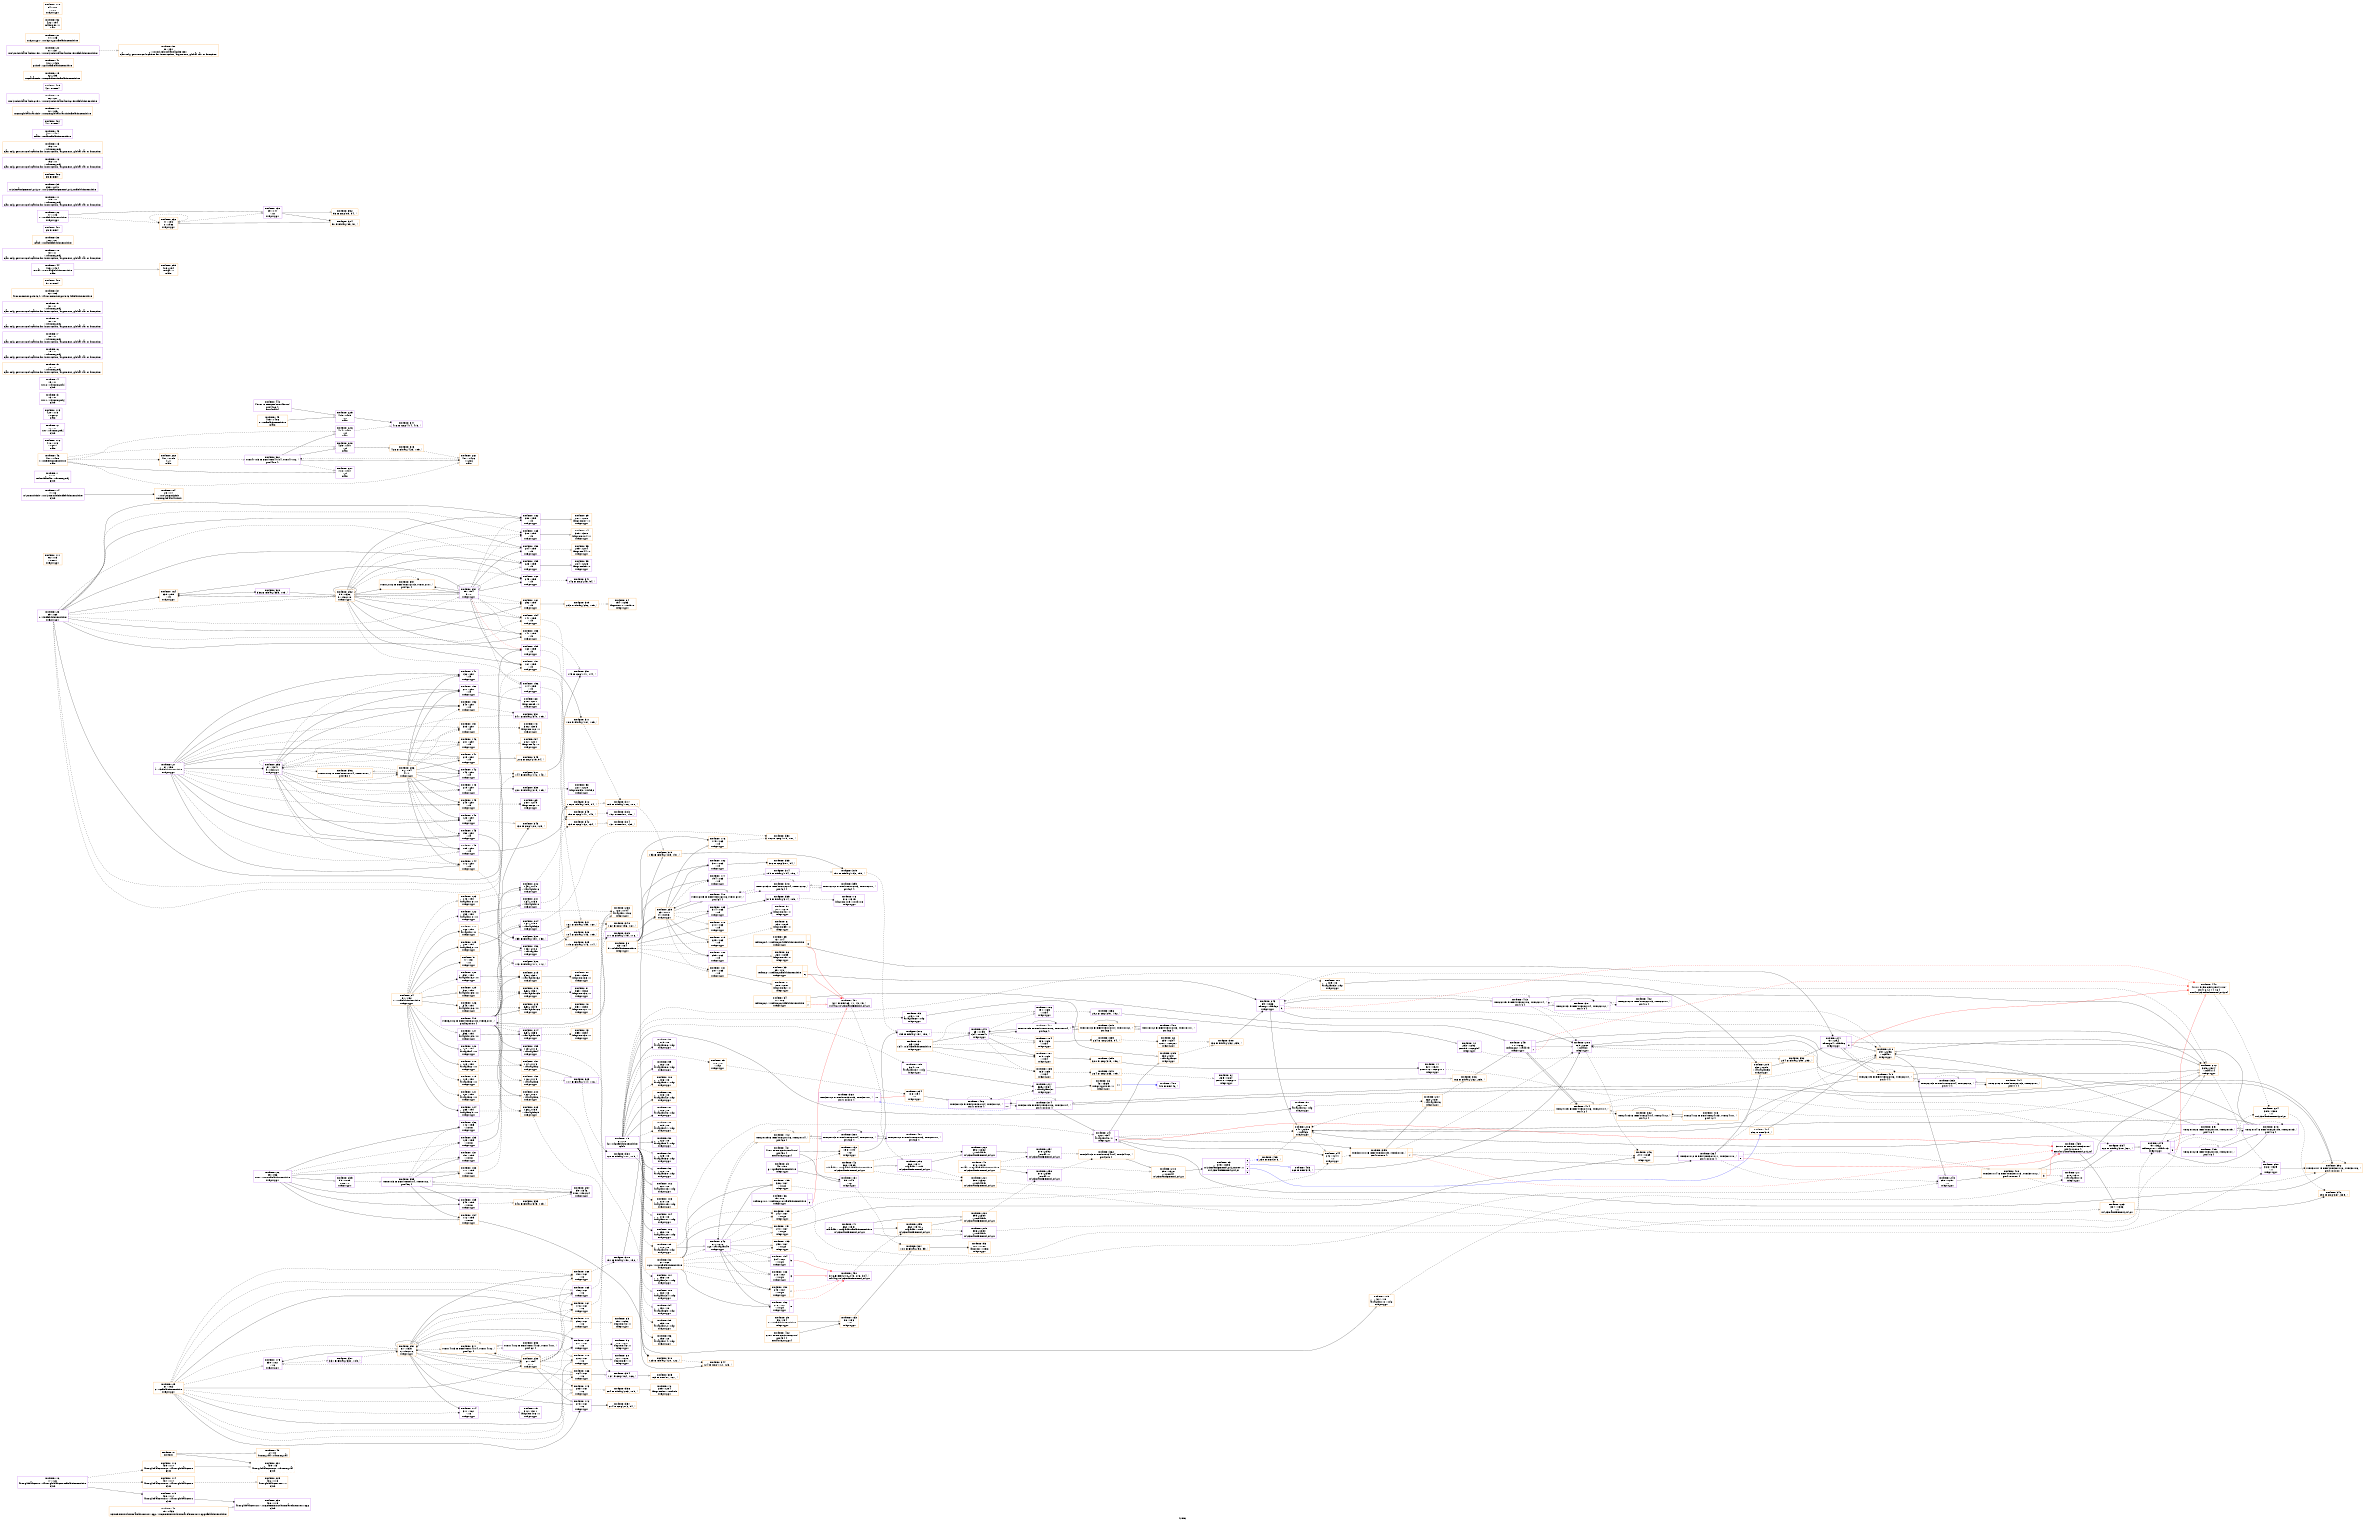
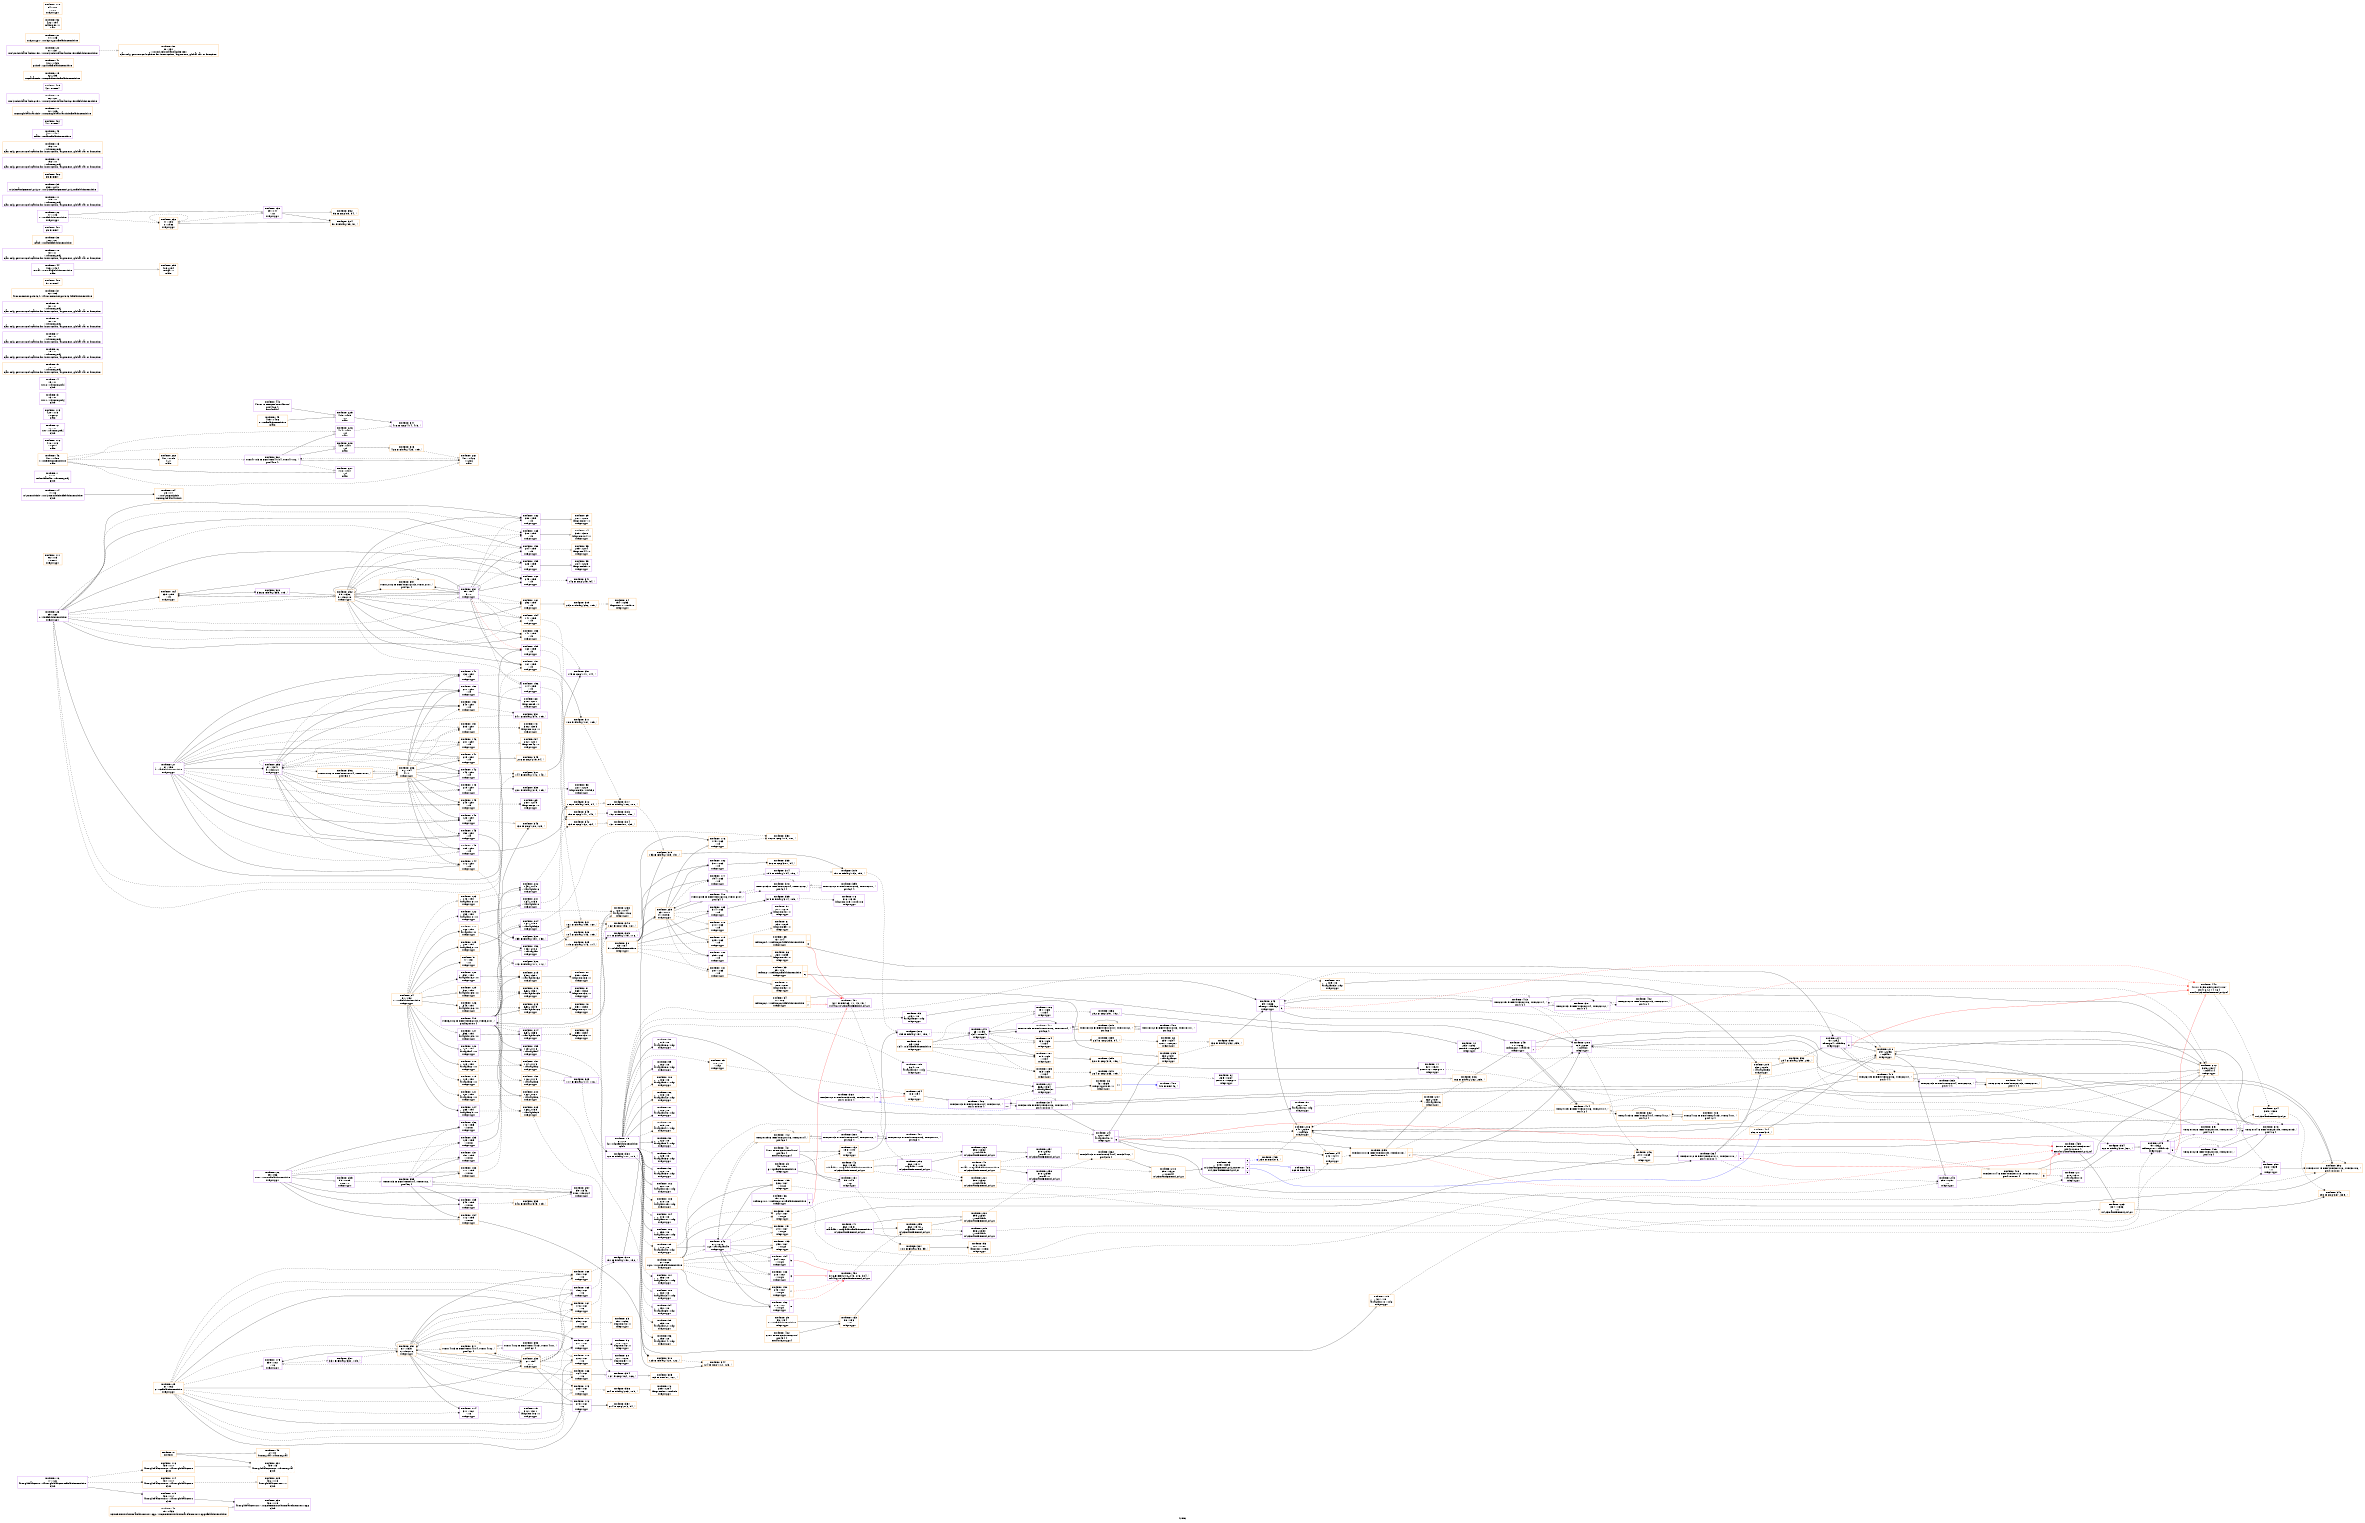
(728, 1256) -> (728, 1256)
